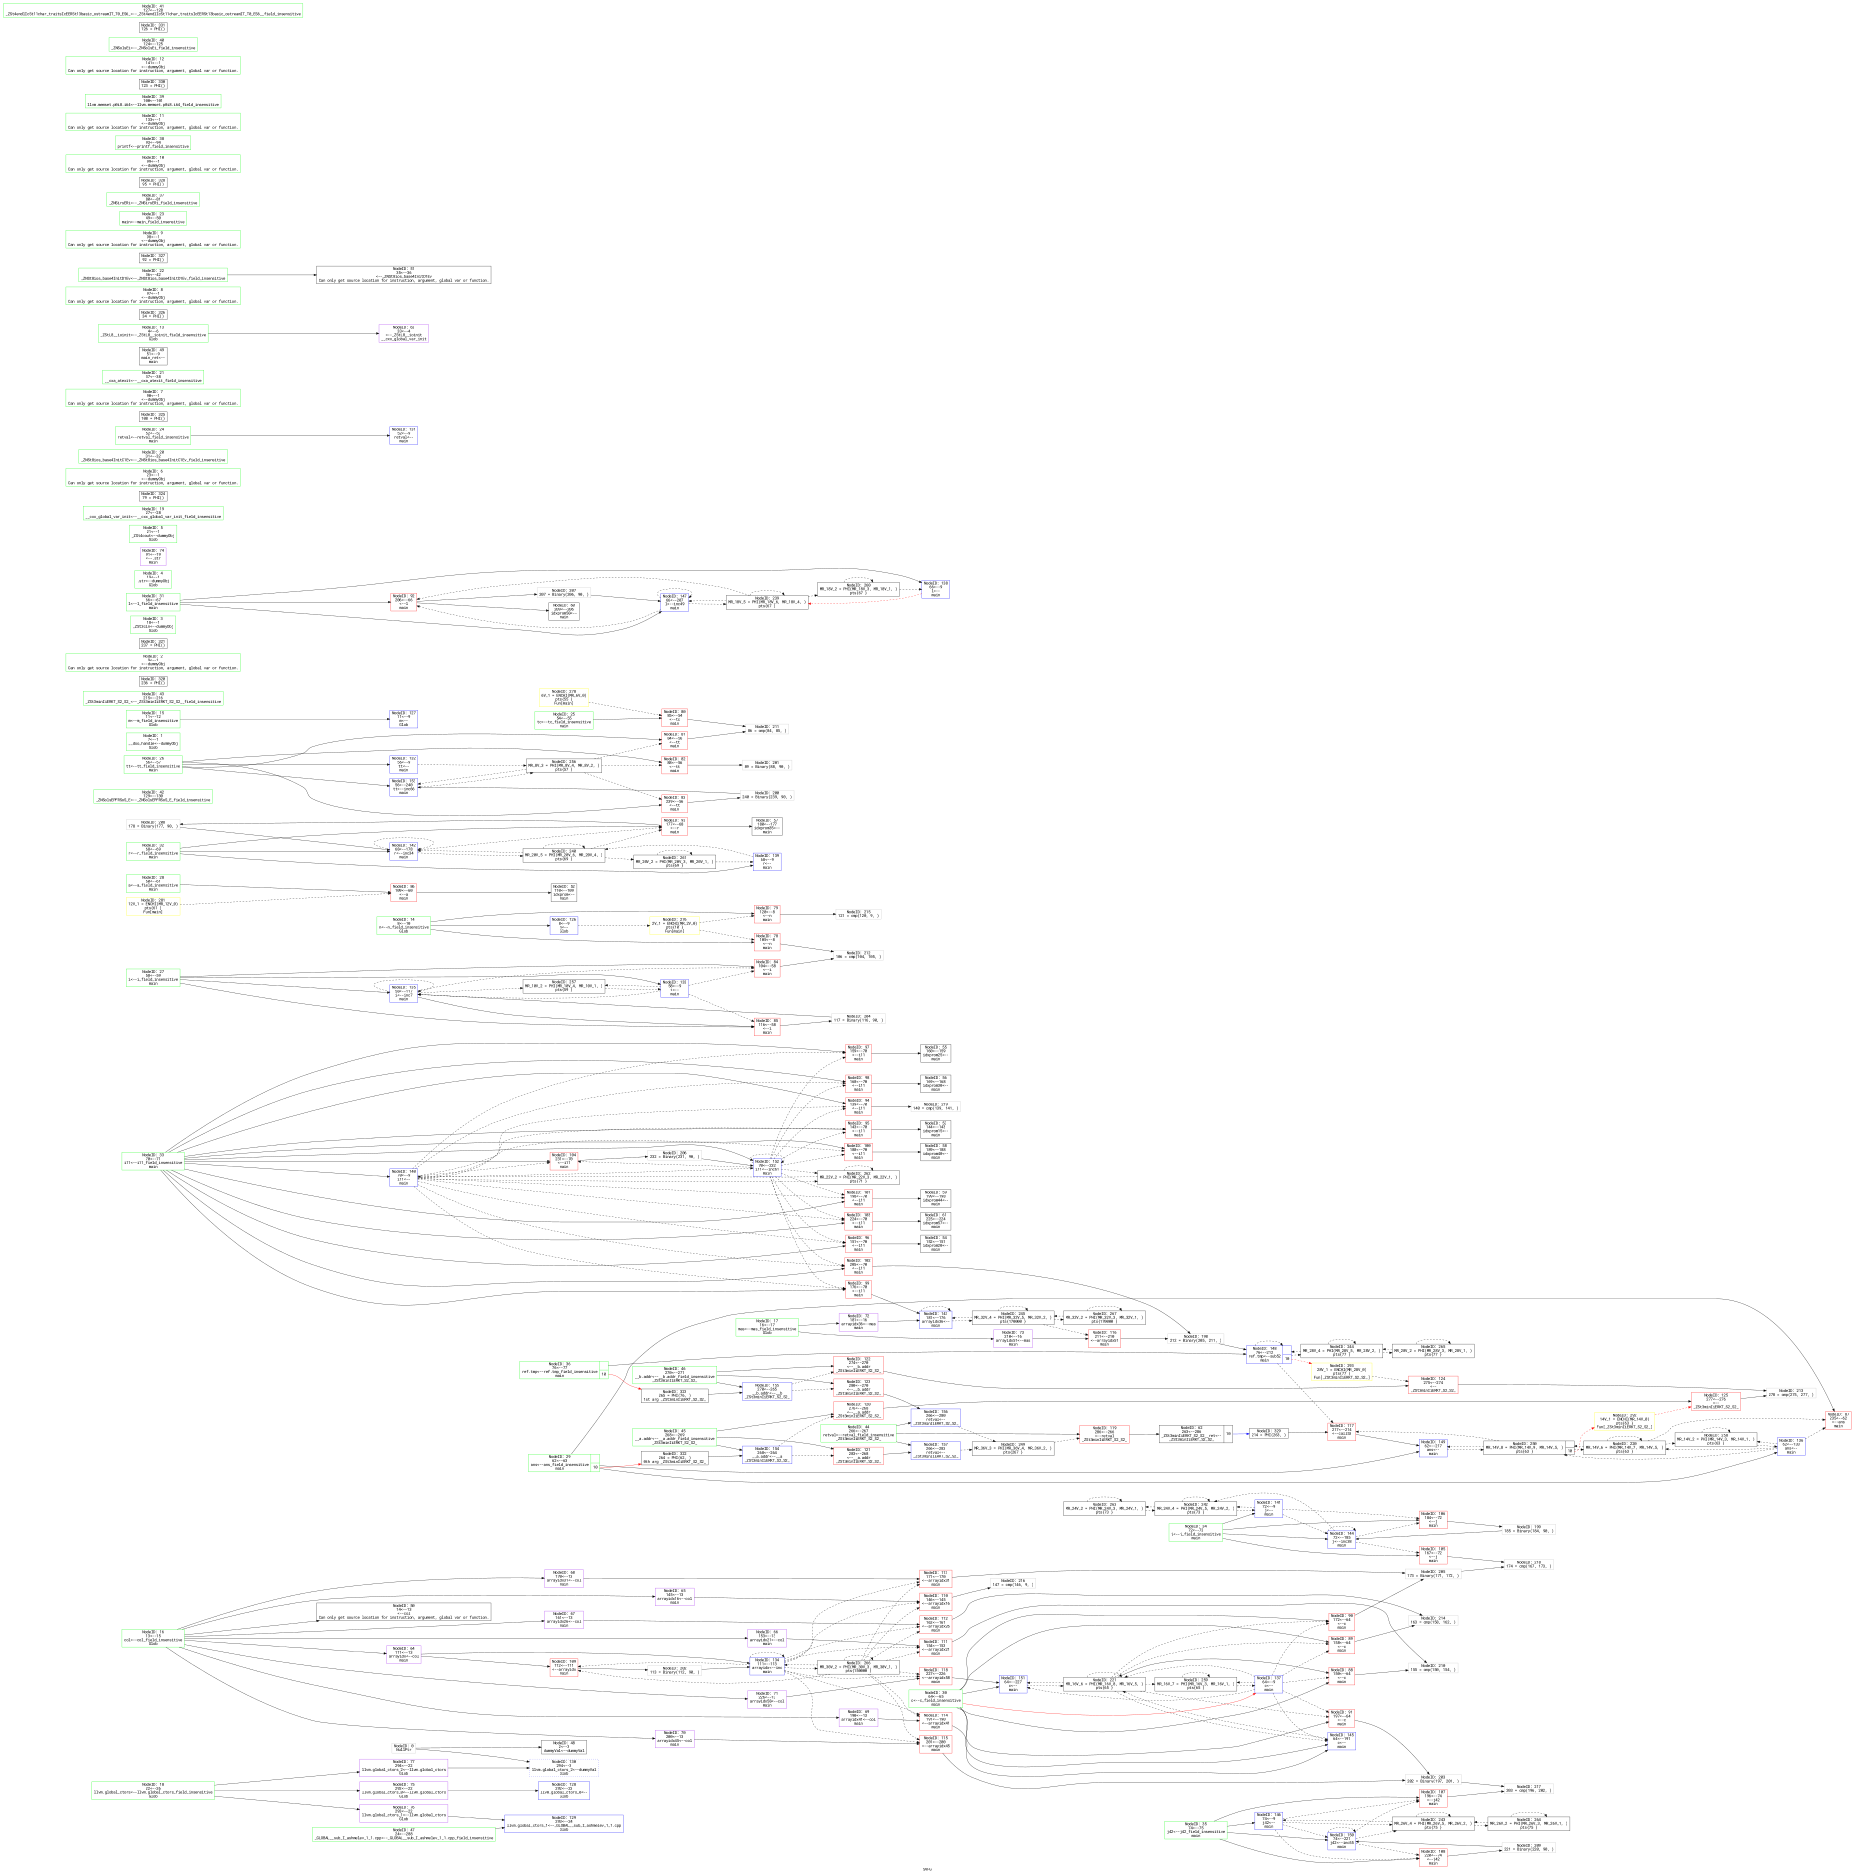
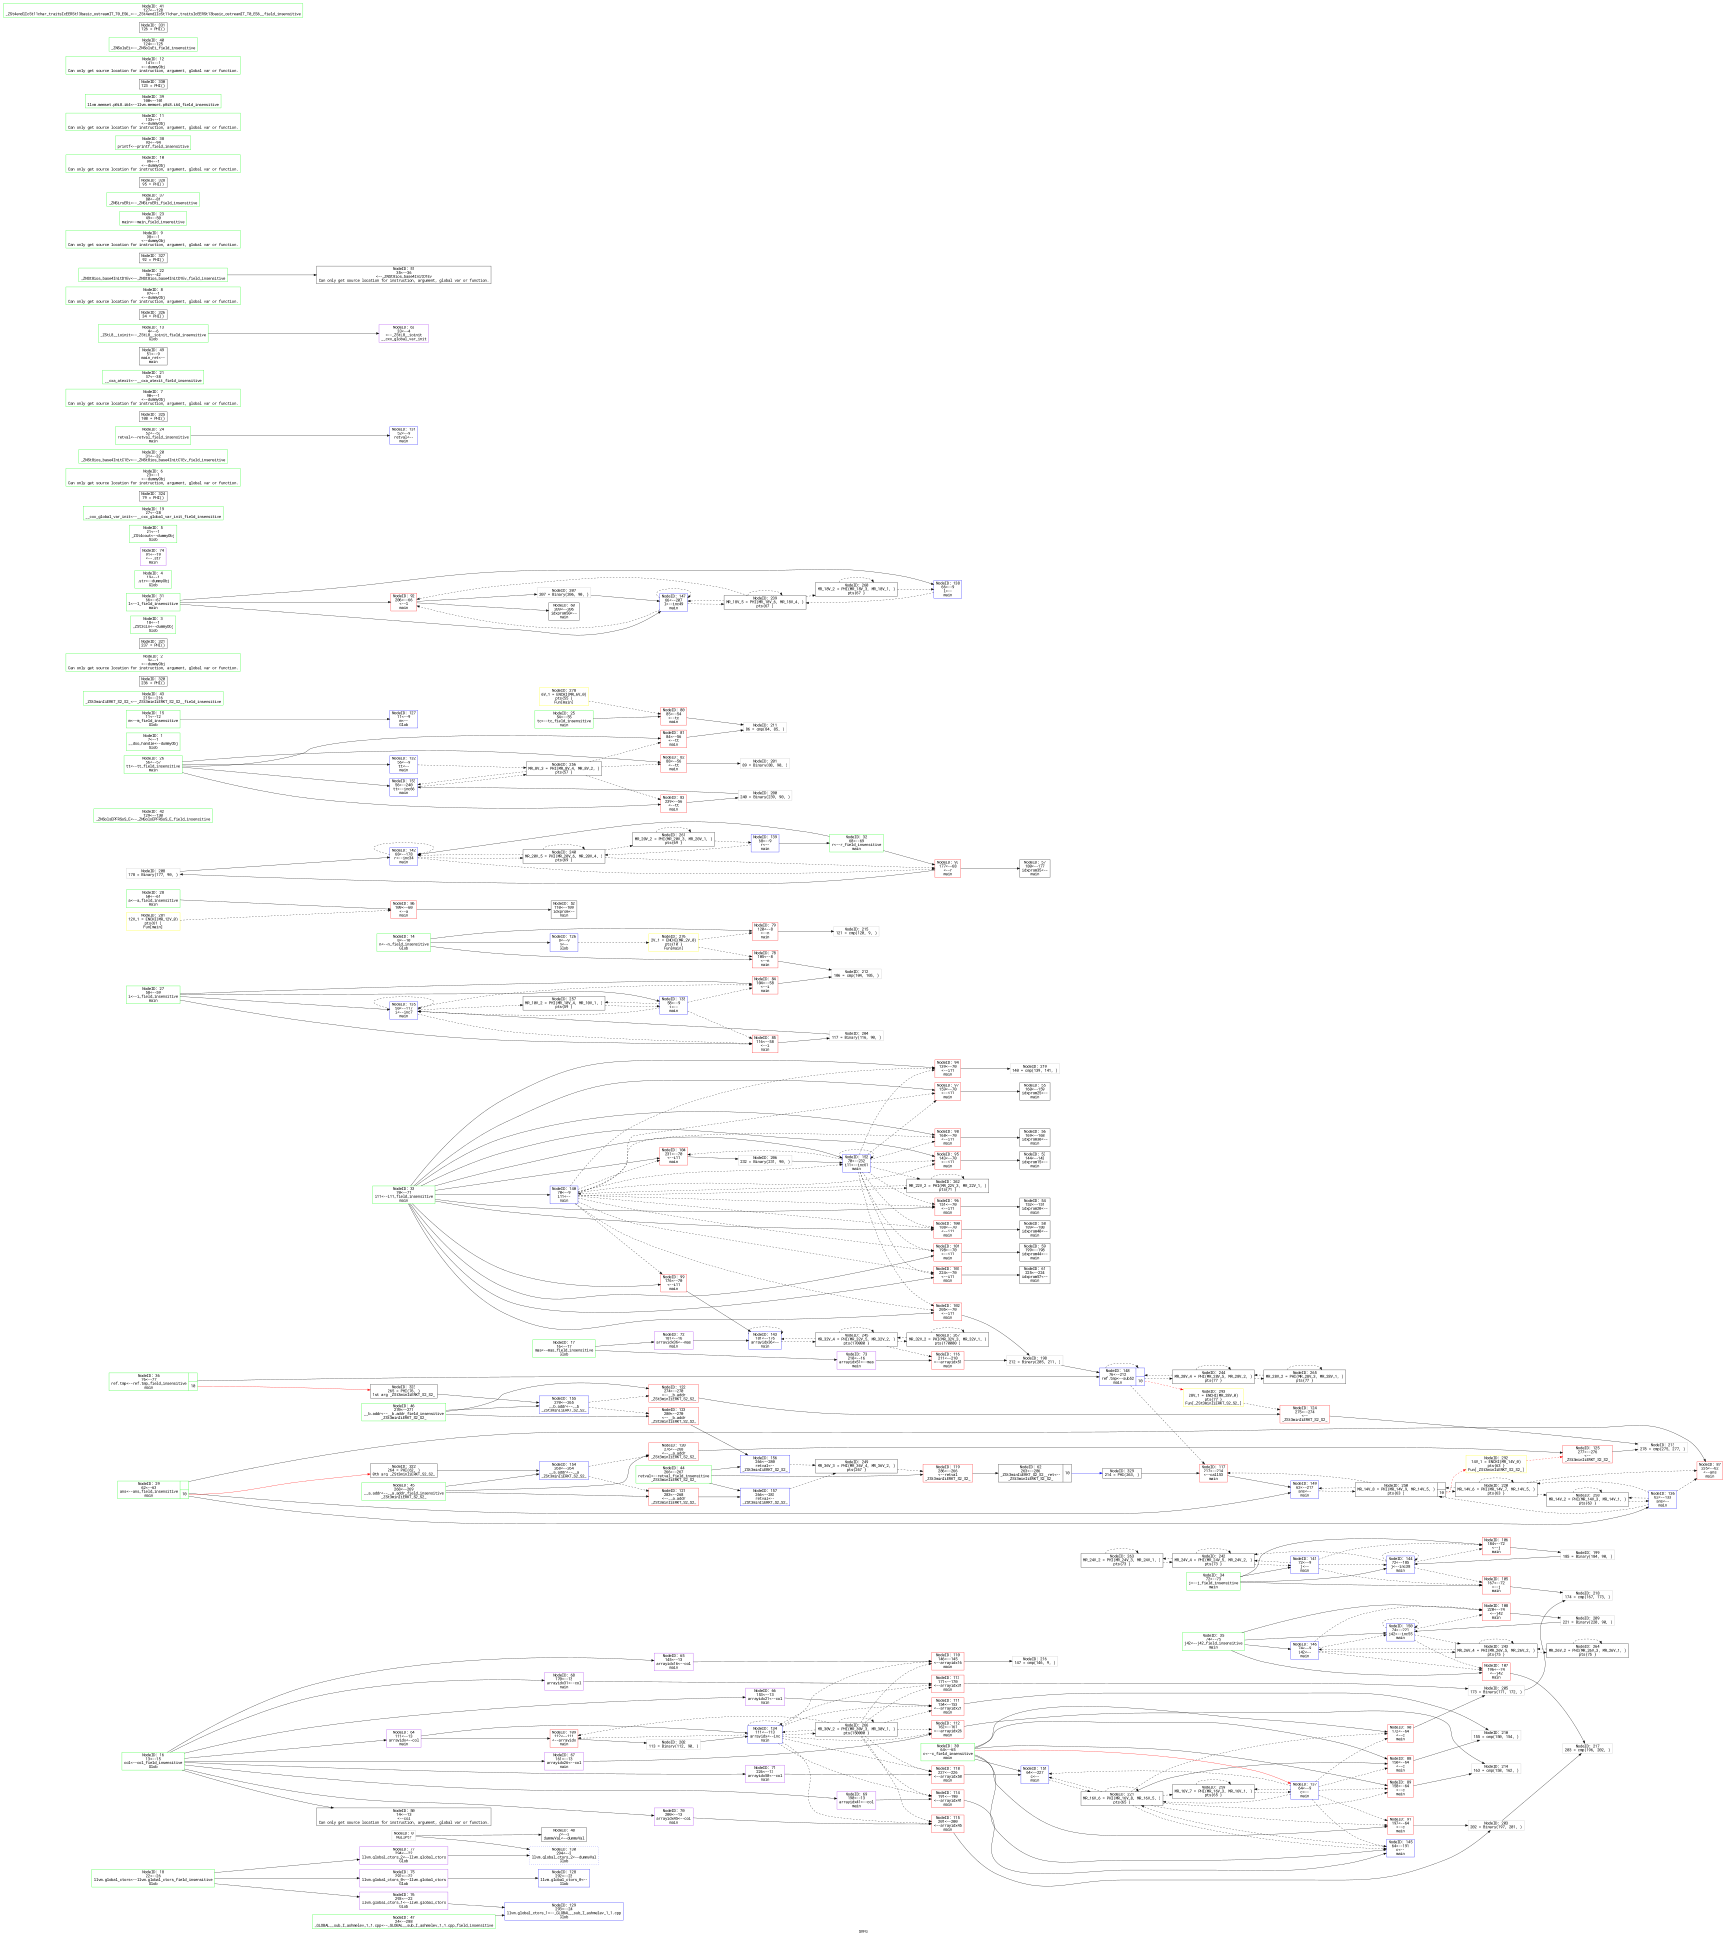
(867, 602) -> (872, 601)
(465, 869) -> (803, 843)
(584, 1020) -> (583, 1037)
(796, 1242) -> none
none -> (1399, 1581)
